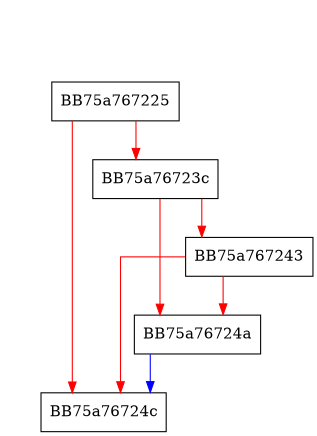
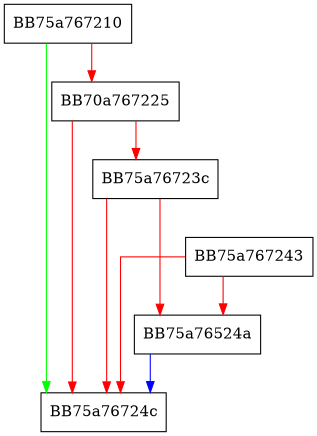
none -> (68, 24)
(115, 101) -> (115, 101)
(202, 212) -> (107, 290)
(197, 335) -> (197, 335)
